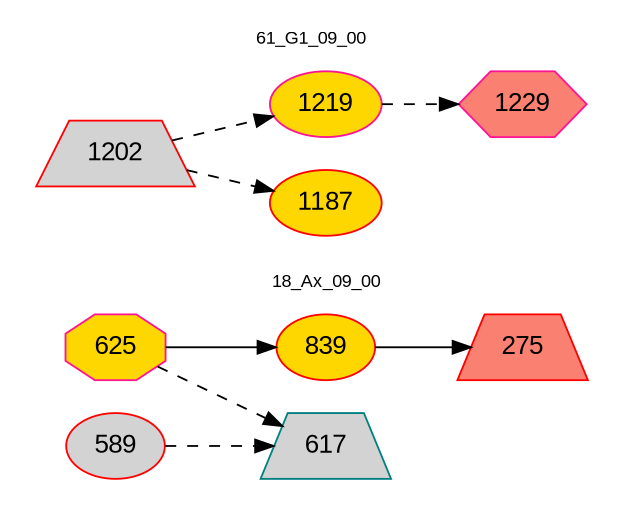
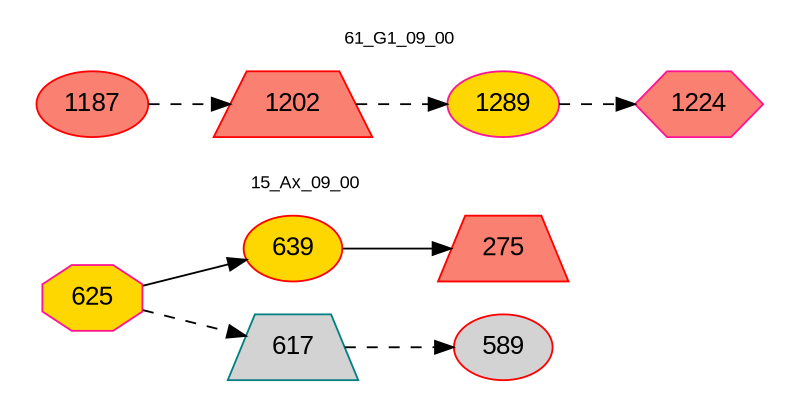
(326, 104) -> (503, 104)
(523, 104) -> (699, 104)
(116, 154) -> (293, 104)
(221, 178) -> (180, 104)
(326, 203) -> (92, 104)
(327, 282) -> (306, 184)
(326, 347) -> (293, 249)
(210, 446) -> (390, 347)
